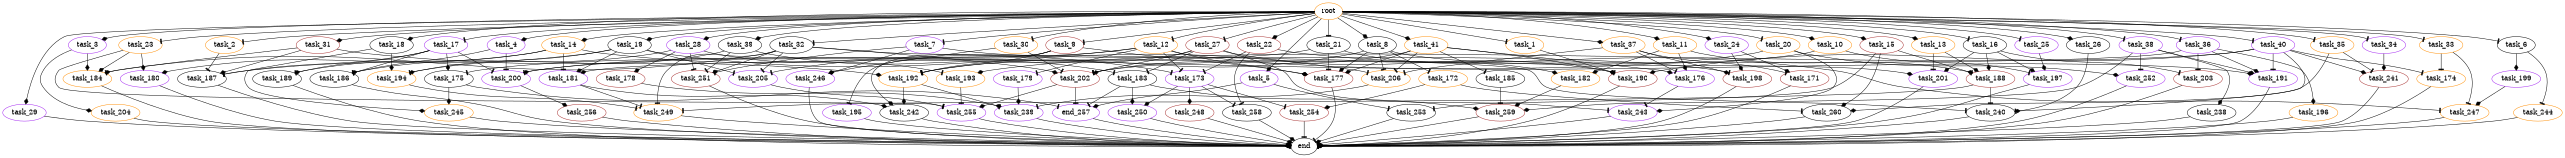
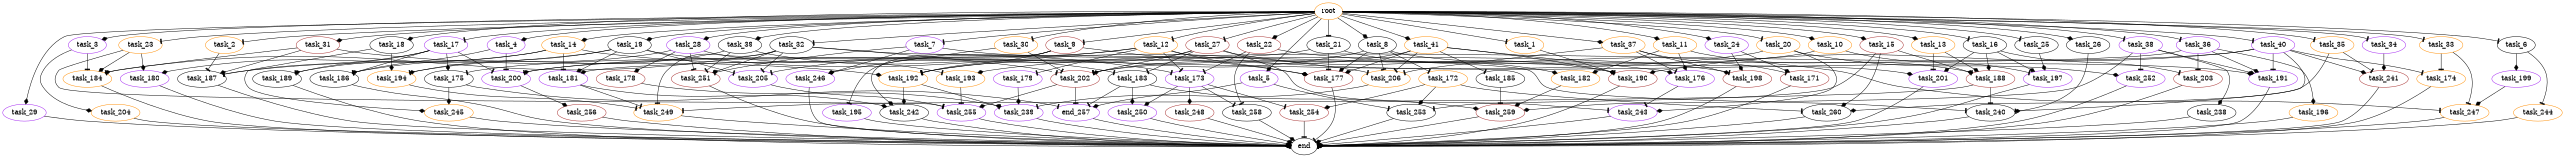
(2036, 45) -> (2036, 45)
(933, 57) -> (933, 57)
(87, 64) -> (87, 64)
none -> (1429, 94)
